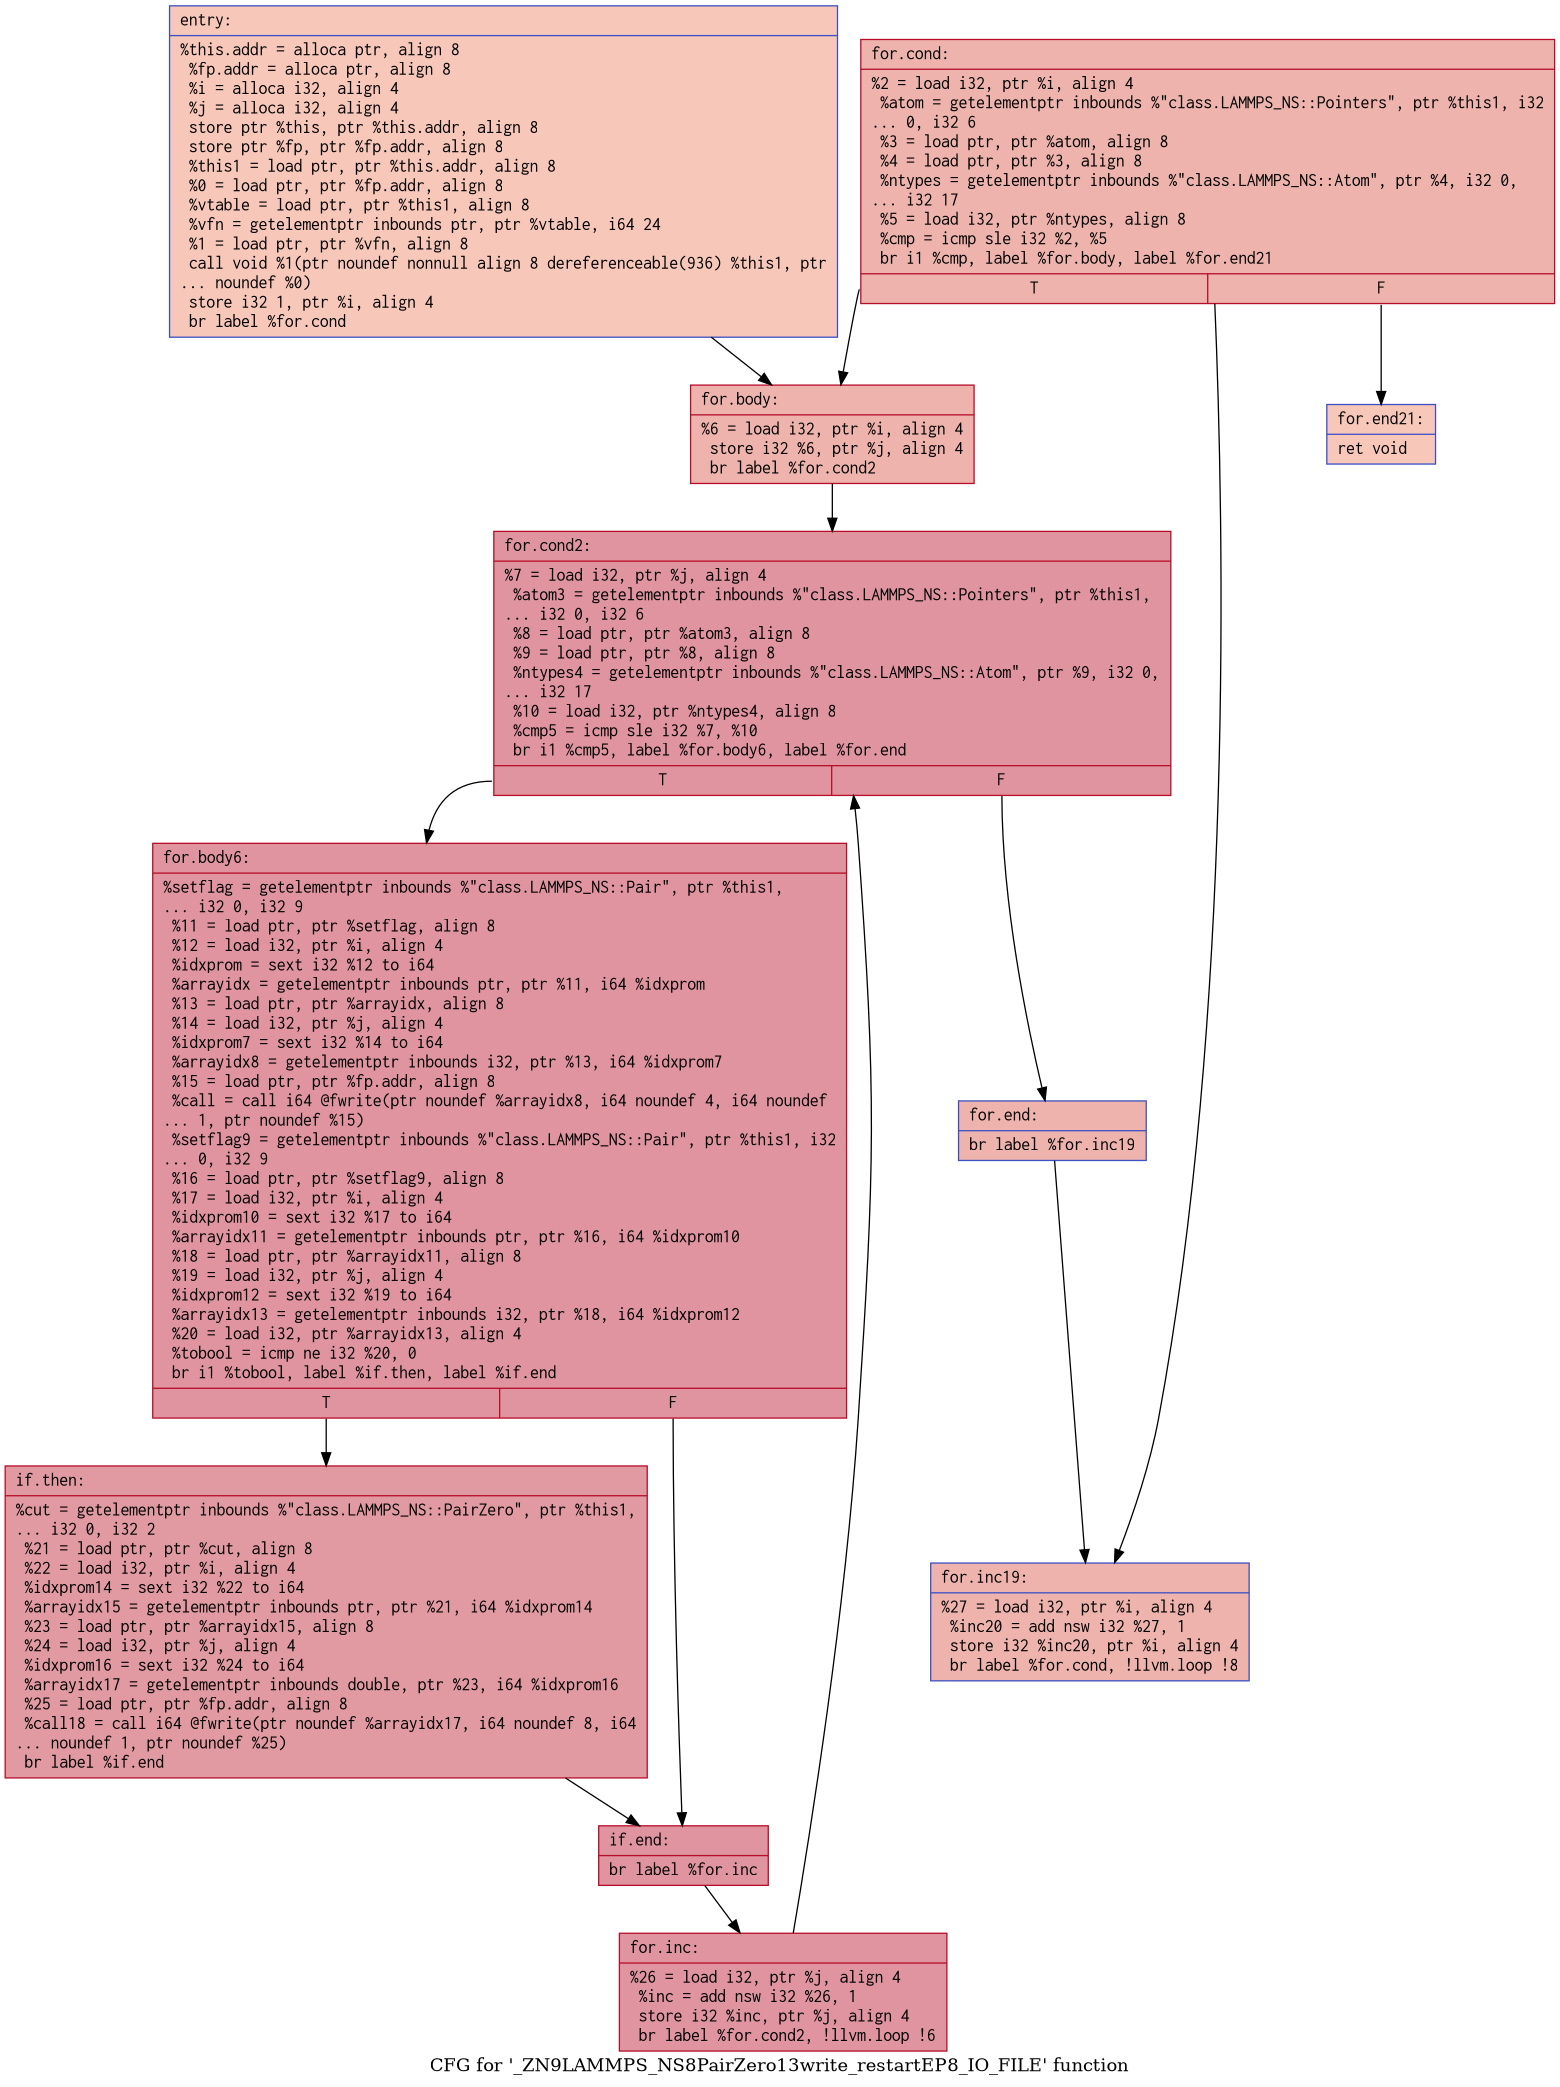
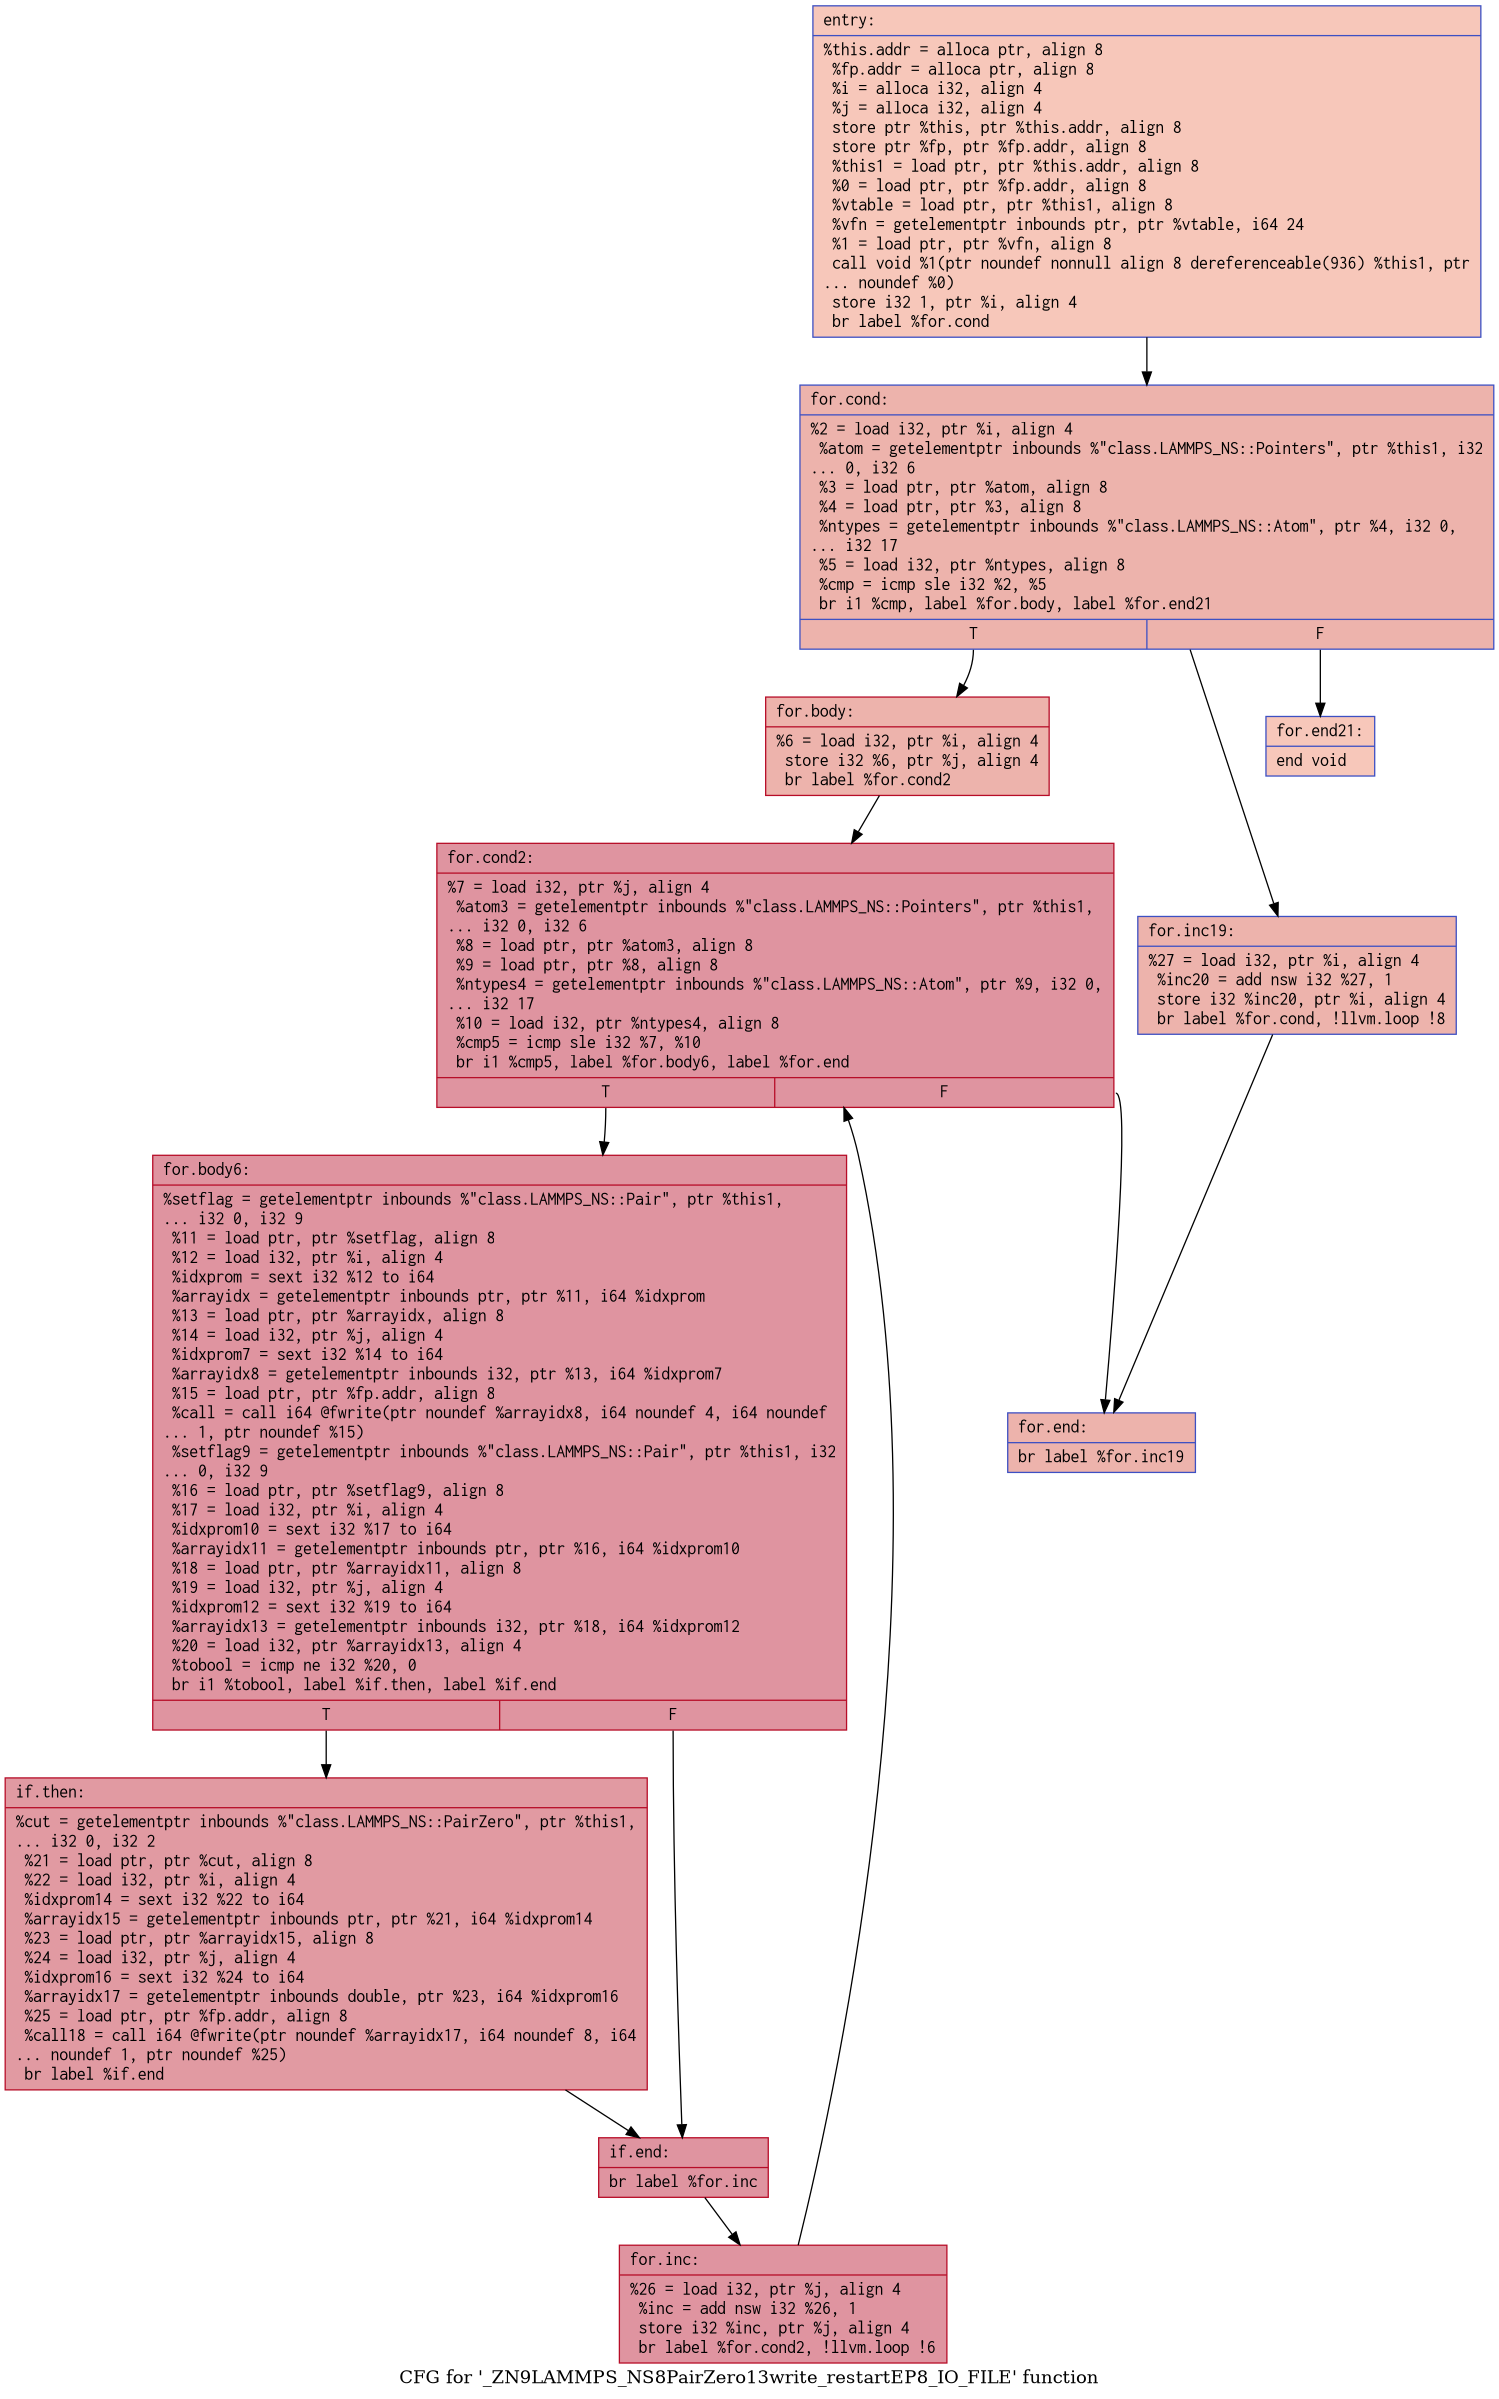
(1208, 172) -> (1147, 517)
(736, 357) -> (1147, 354)
(1373, 449) -> (1312, 760)
(1070, 1355) -> (1196, 1217)
